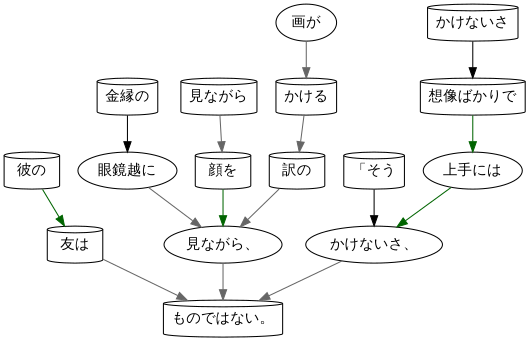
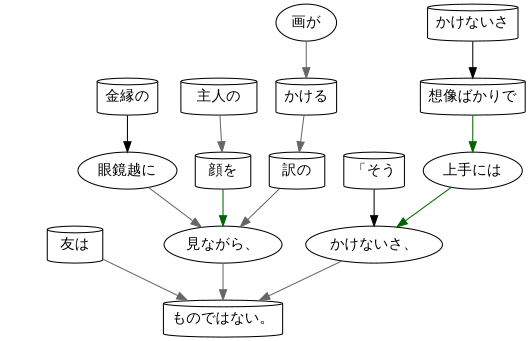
(219, 97) -> (219, 97)
(32, 171) -> none
